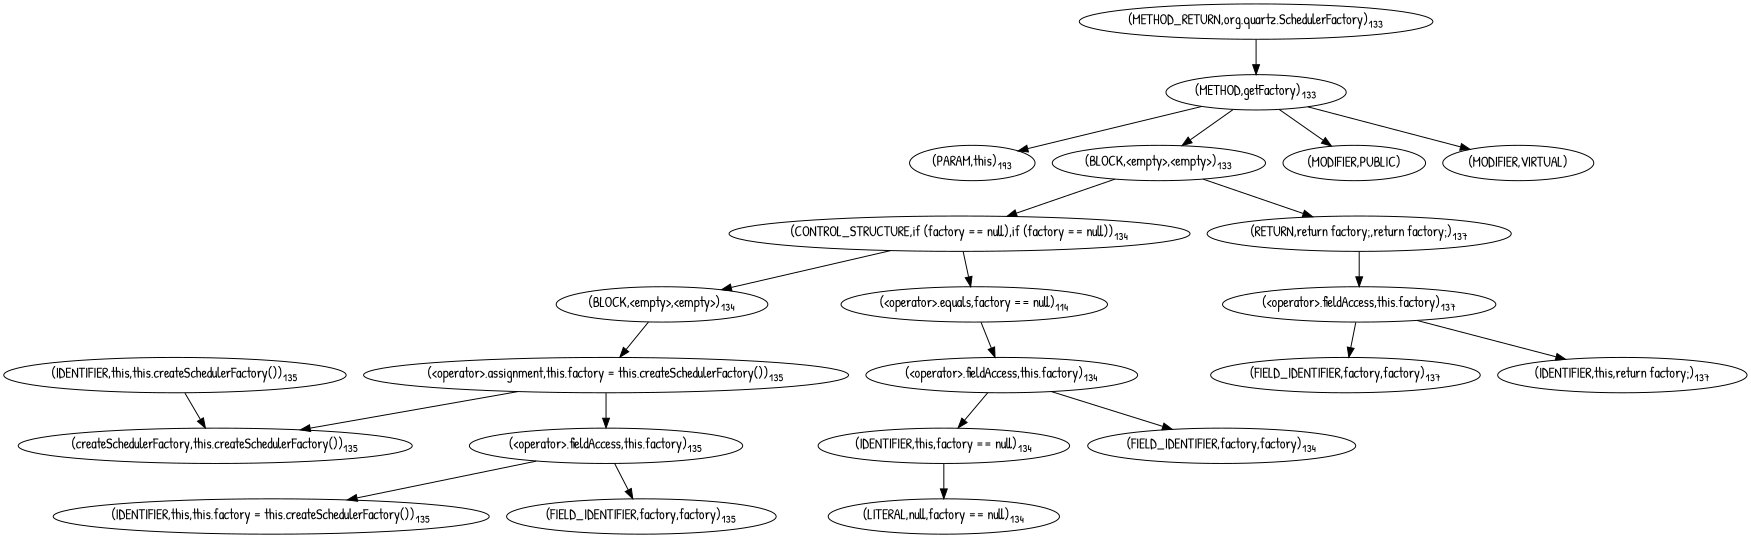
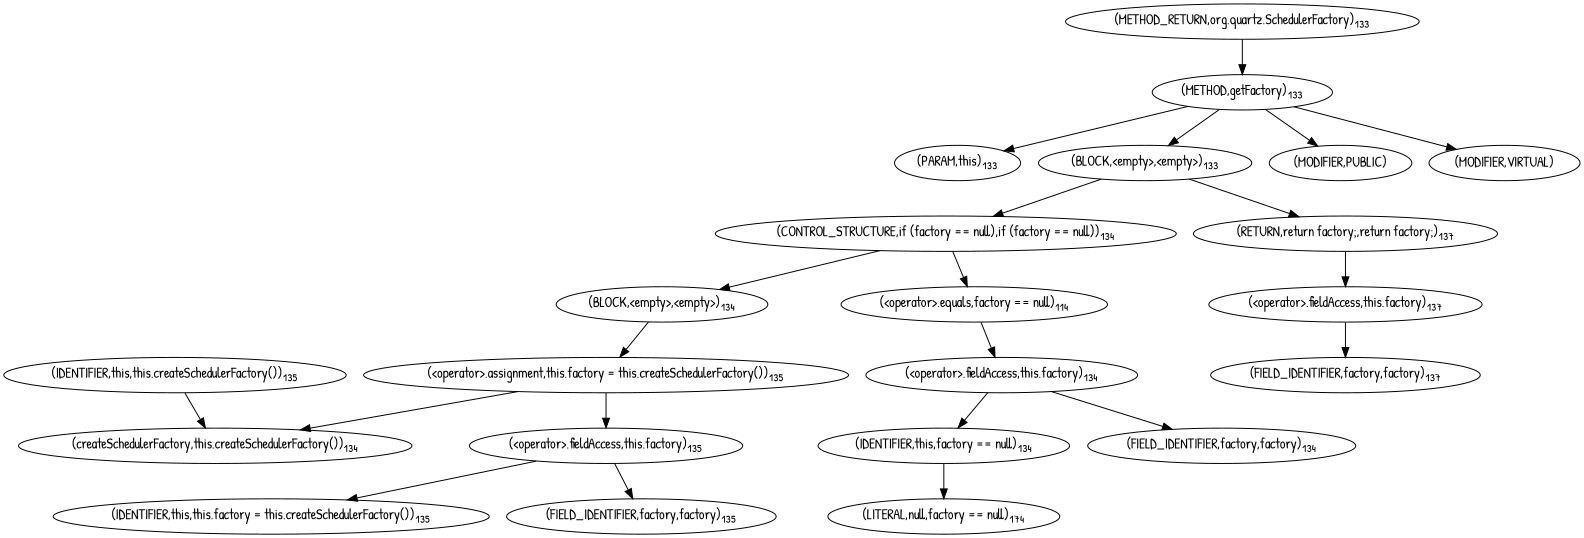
(1005, 162) -> (990, 162)
(1622, 375) -> none
(351, 444) -> (351, 444)
(1017, 515) -> (1017, 515)
